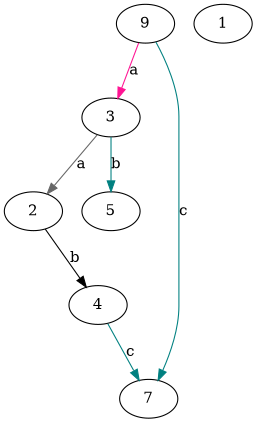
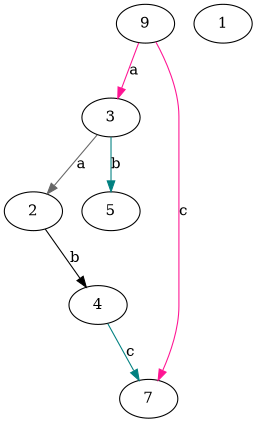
(179, 205) -> (179, 205)
